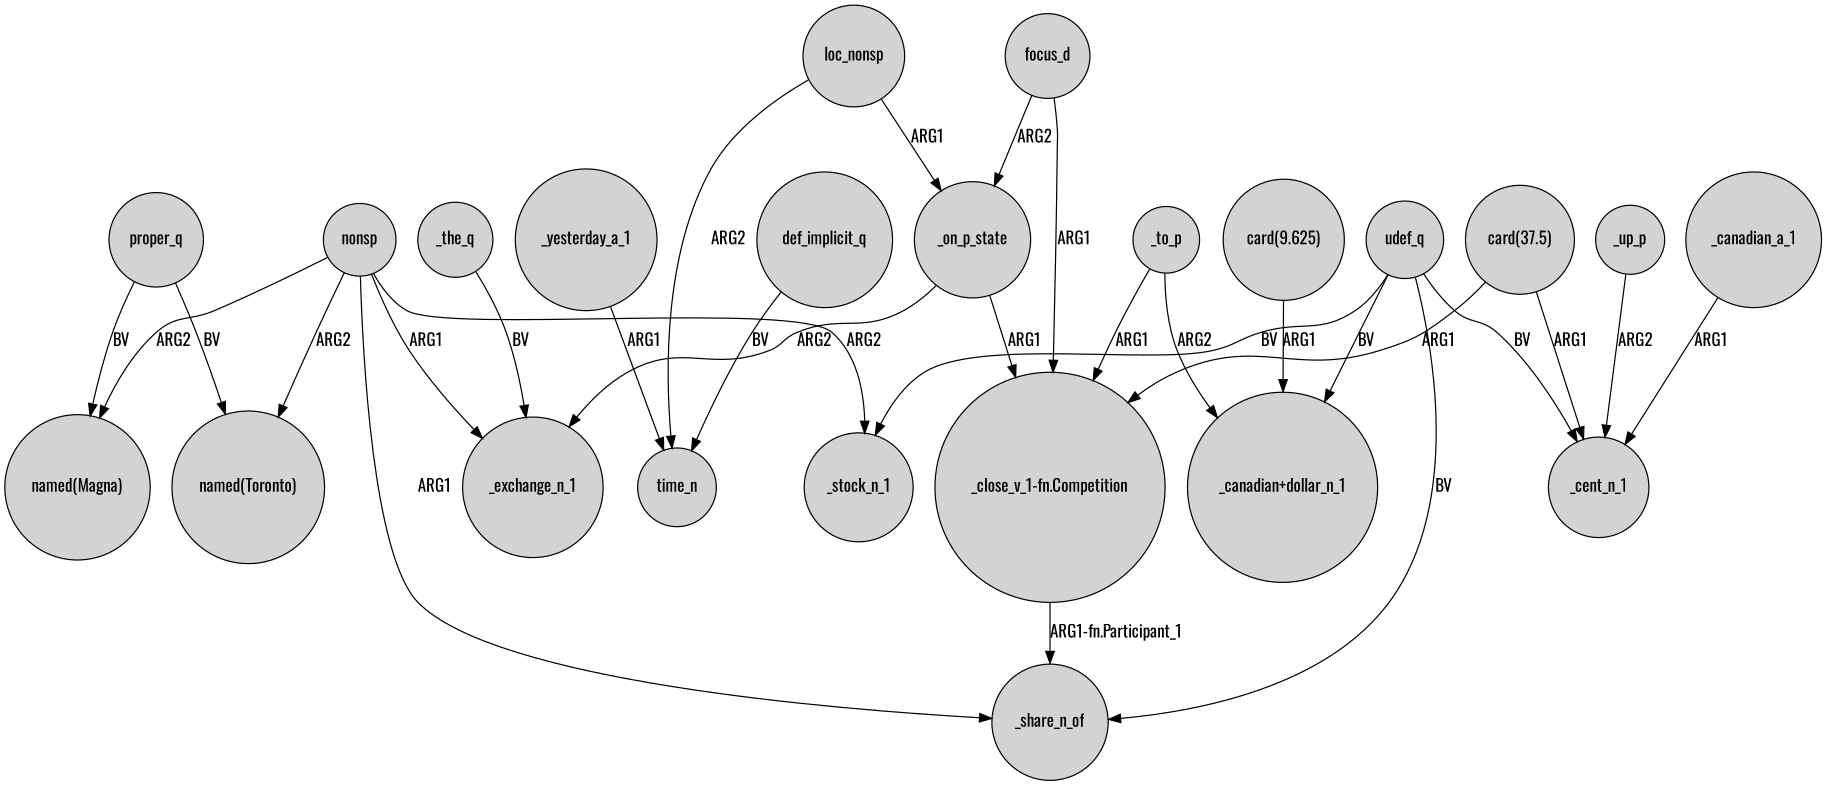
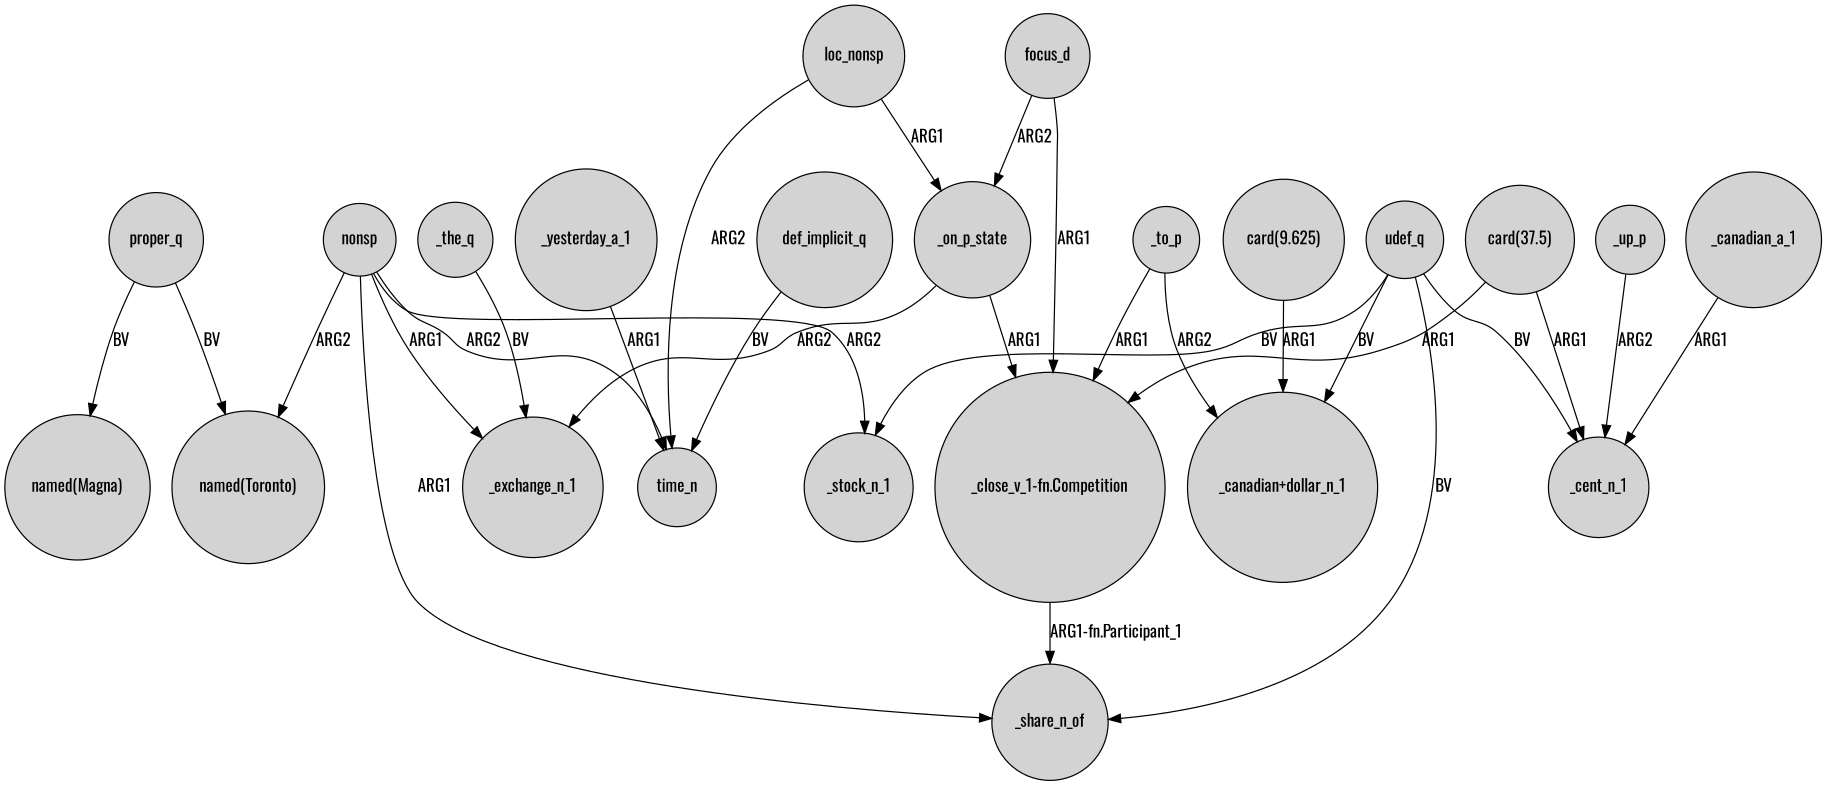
(201, 315) -> (531, 359)
